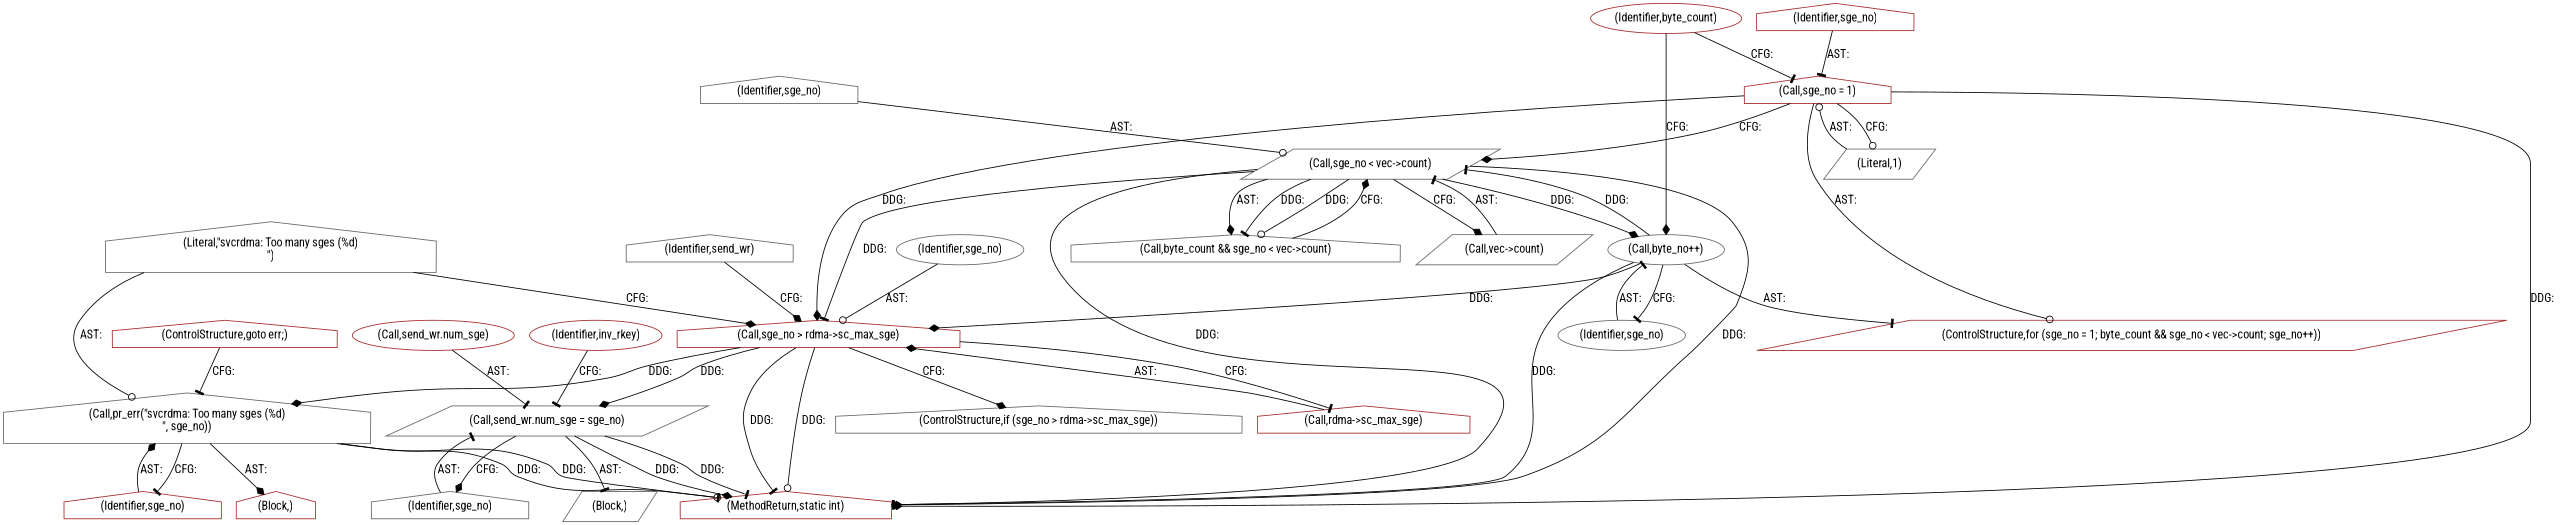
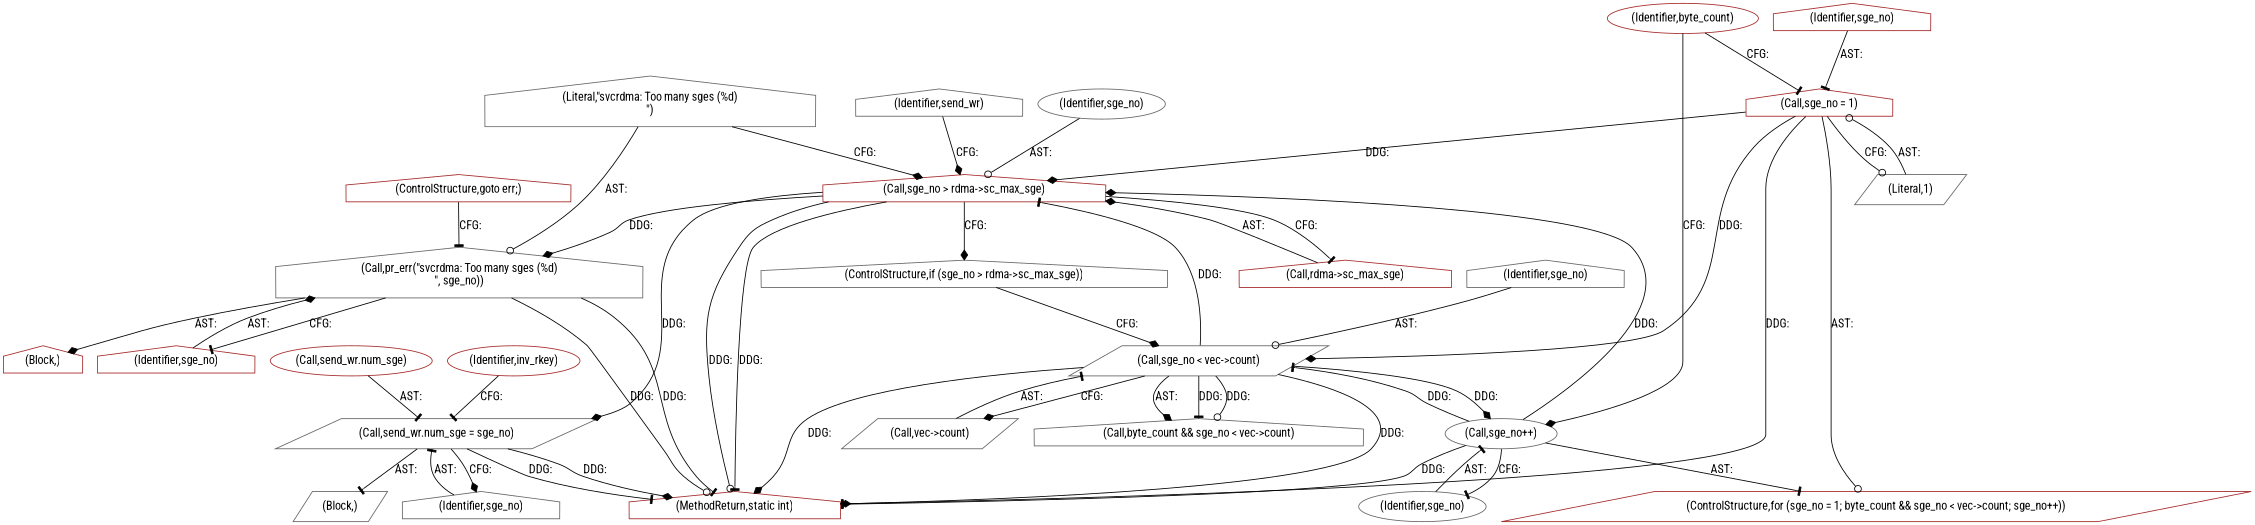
(1752, 128) -> (1732, 226)
(1333, 221) -> (1073, 315)
(1666, 250) -> (1501, 434)
